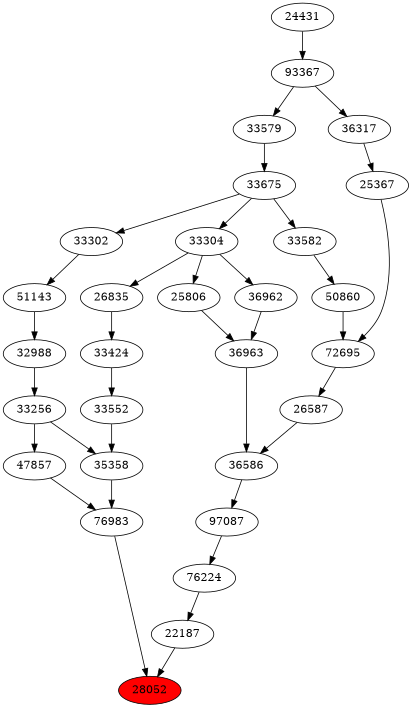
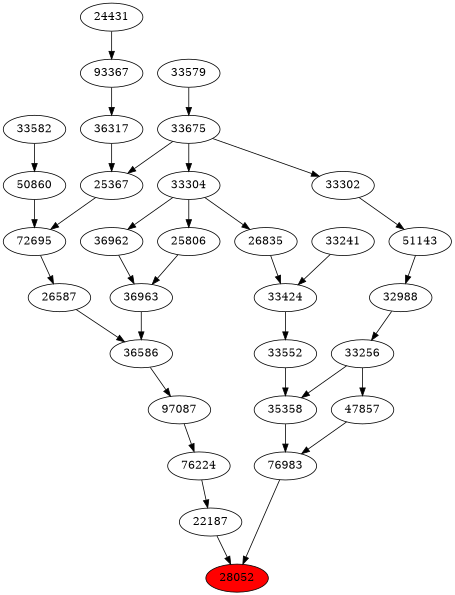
(286, 98) -> none
(282, 210) -> (154, 155)
none -> (343, 242)
